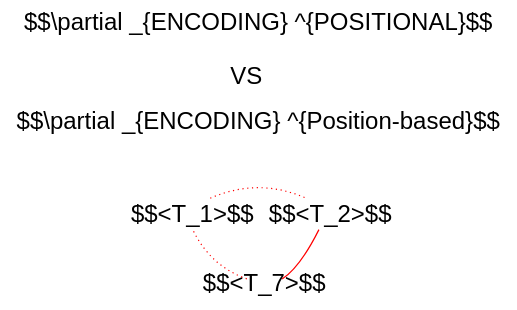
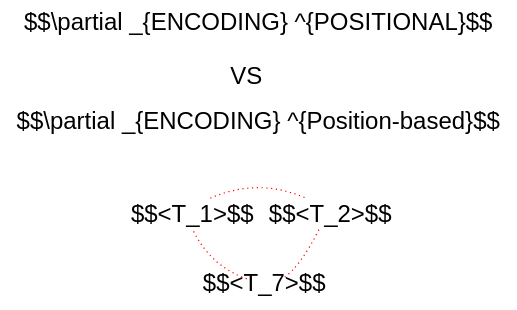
(304, 256) -> (304, 256)
